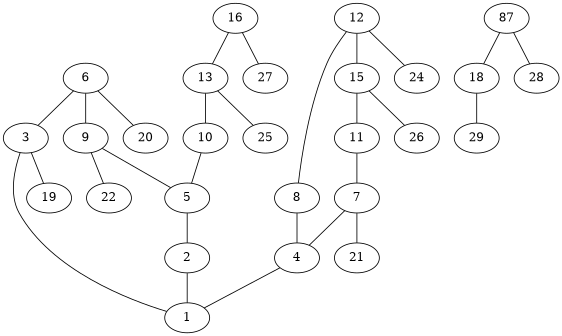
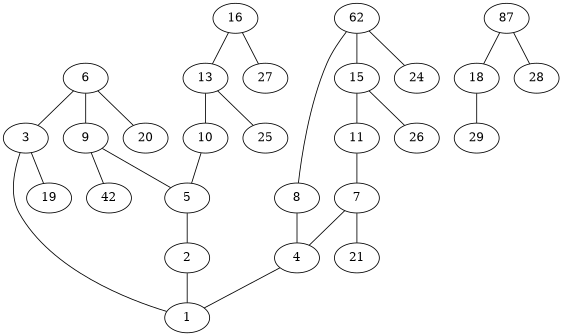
(357, 18) -> (357, 18)
(109, 198) -> (109, 198)
